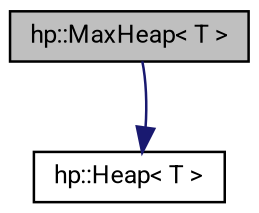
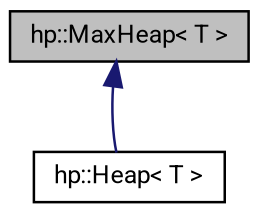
(146, 94) -> (113, 120)
